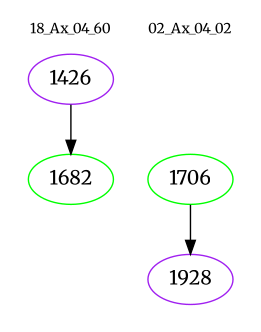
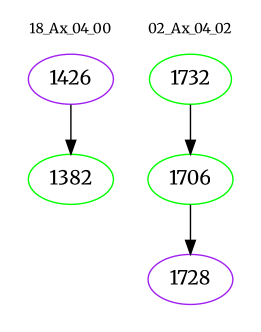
(71, 30) -> (71, 30)
none -> (190, 79)
(71, 179) -> (71, 179)
(190, 279) -> (190, 279)
